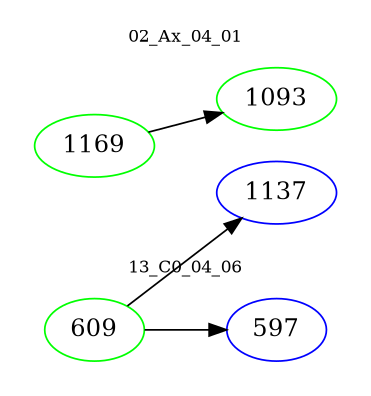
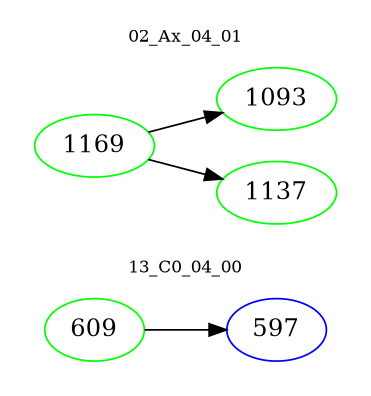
(277, 193) -> (277, 193)
(178, 267) -> (177, 167)
(186, 268) -> (186, 268)
